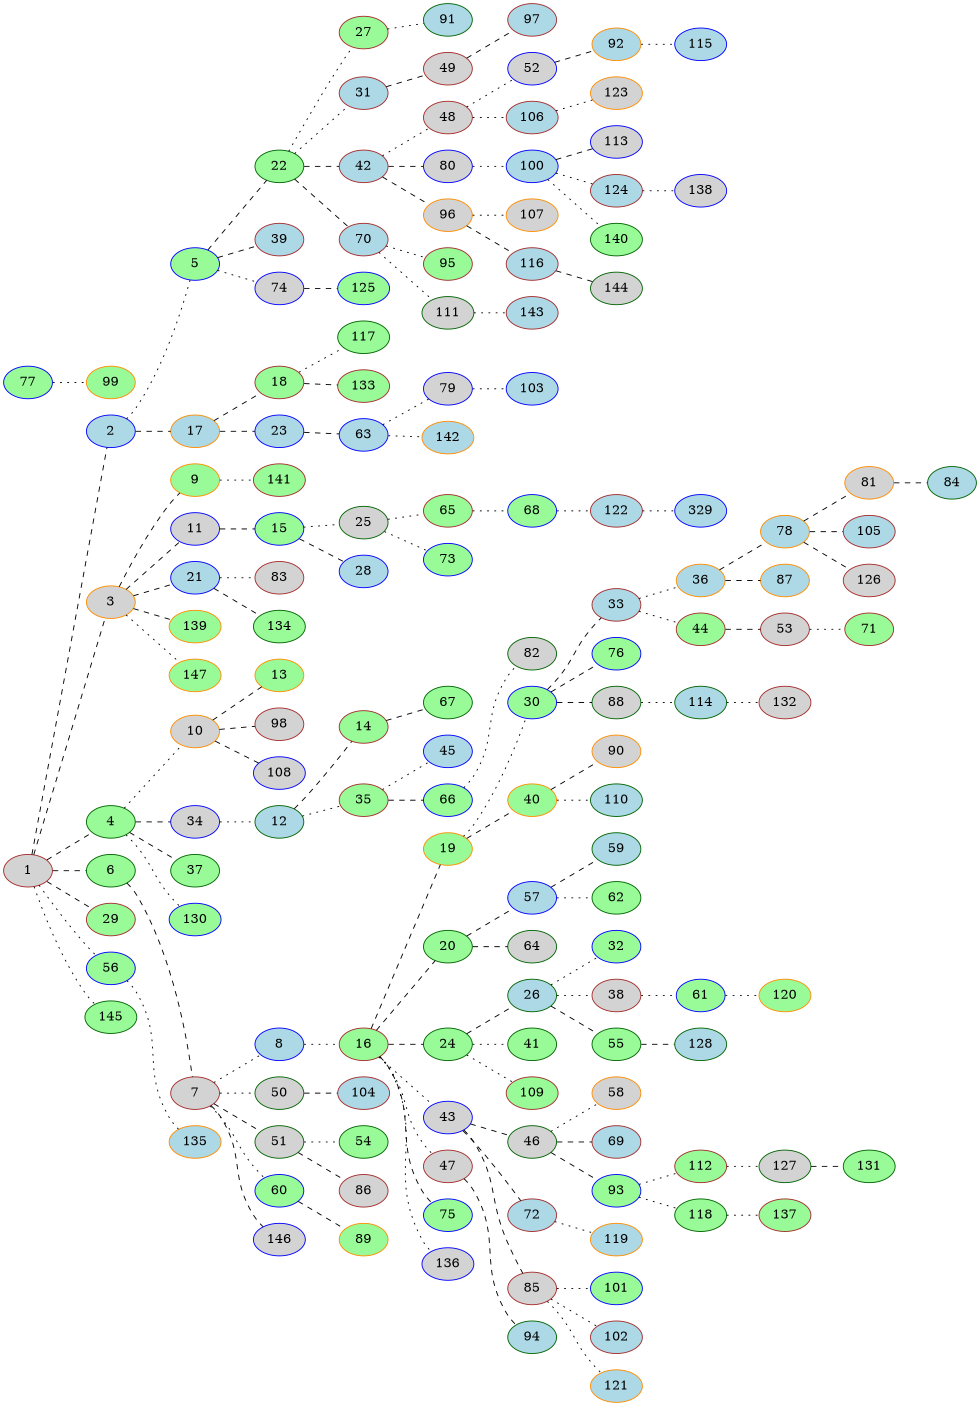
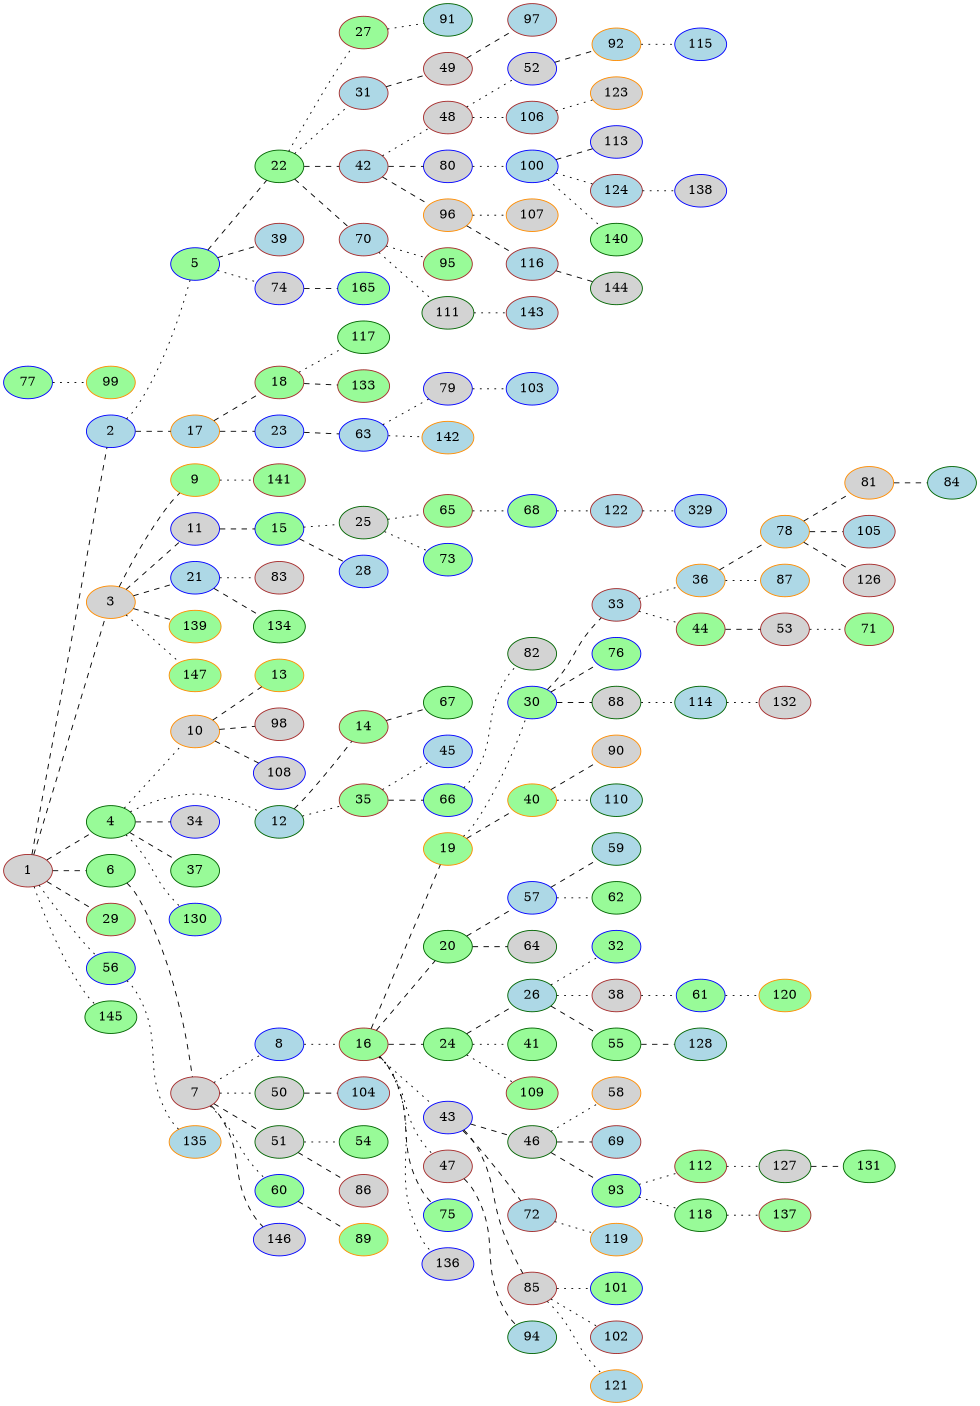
(364, 288) -> (364, 288)
(743, 580) -> (743, 580)
(237, 822) -> (195, 794)
